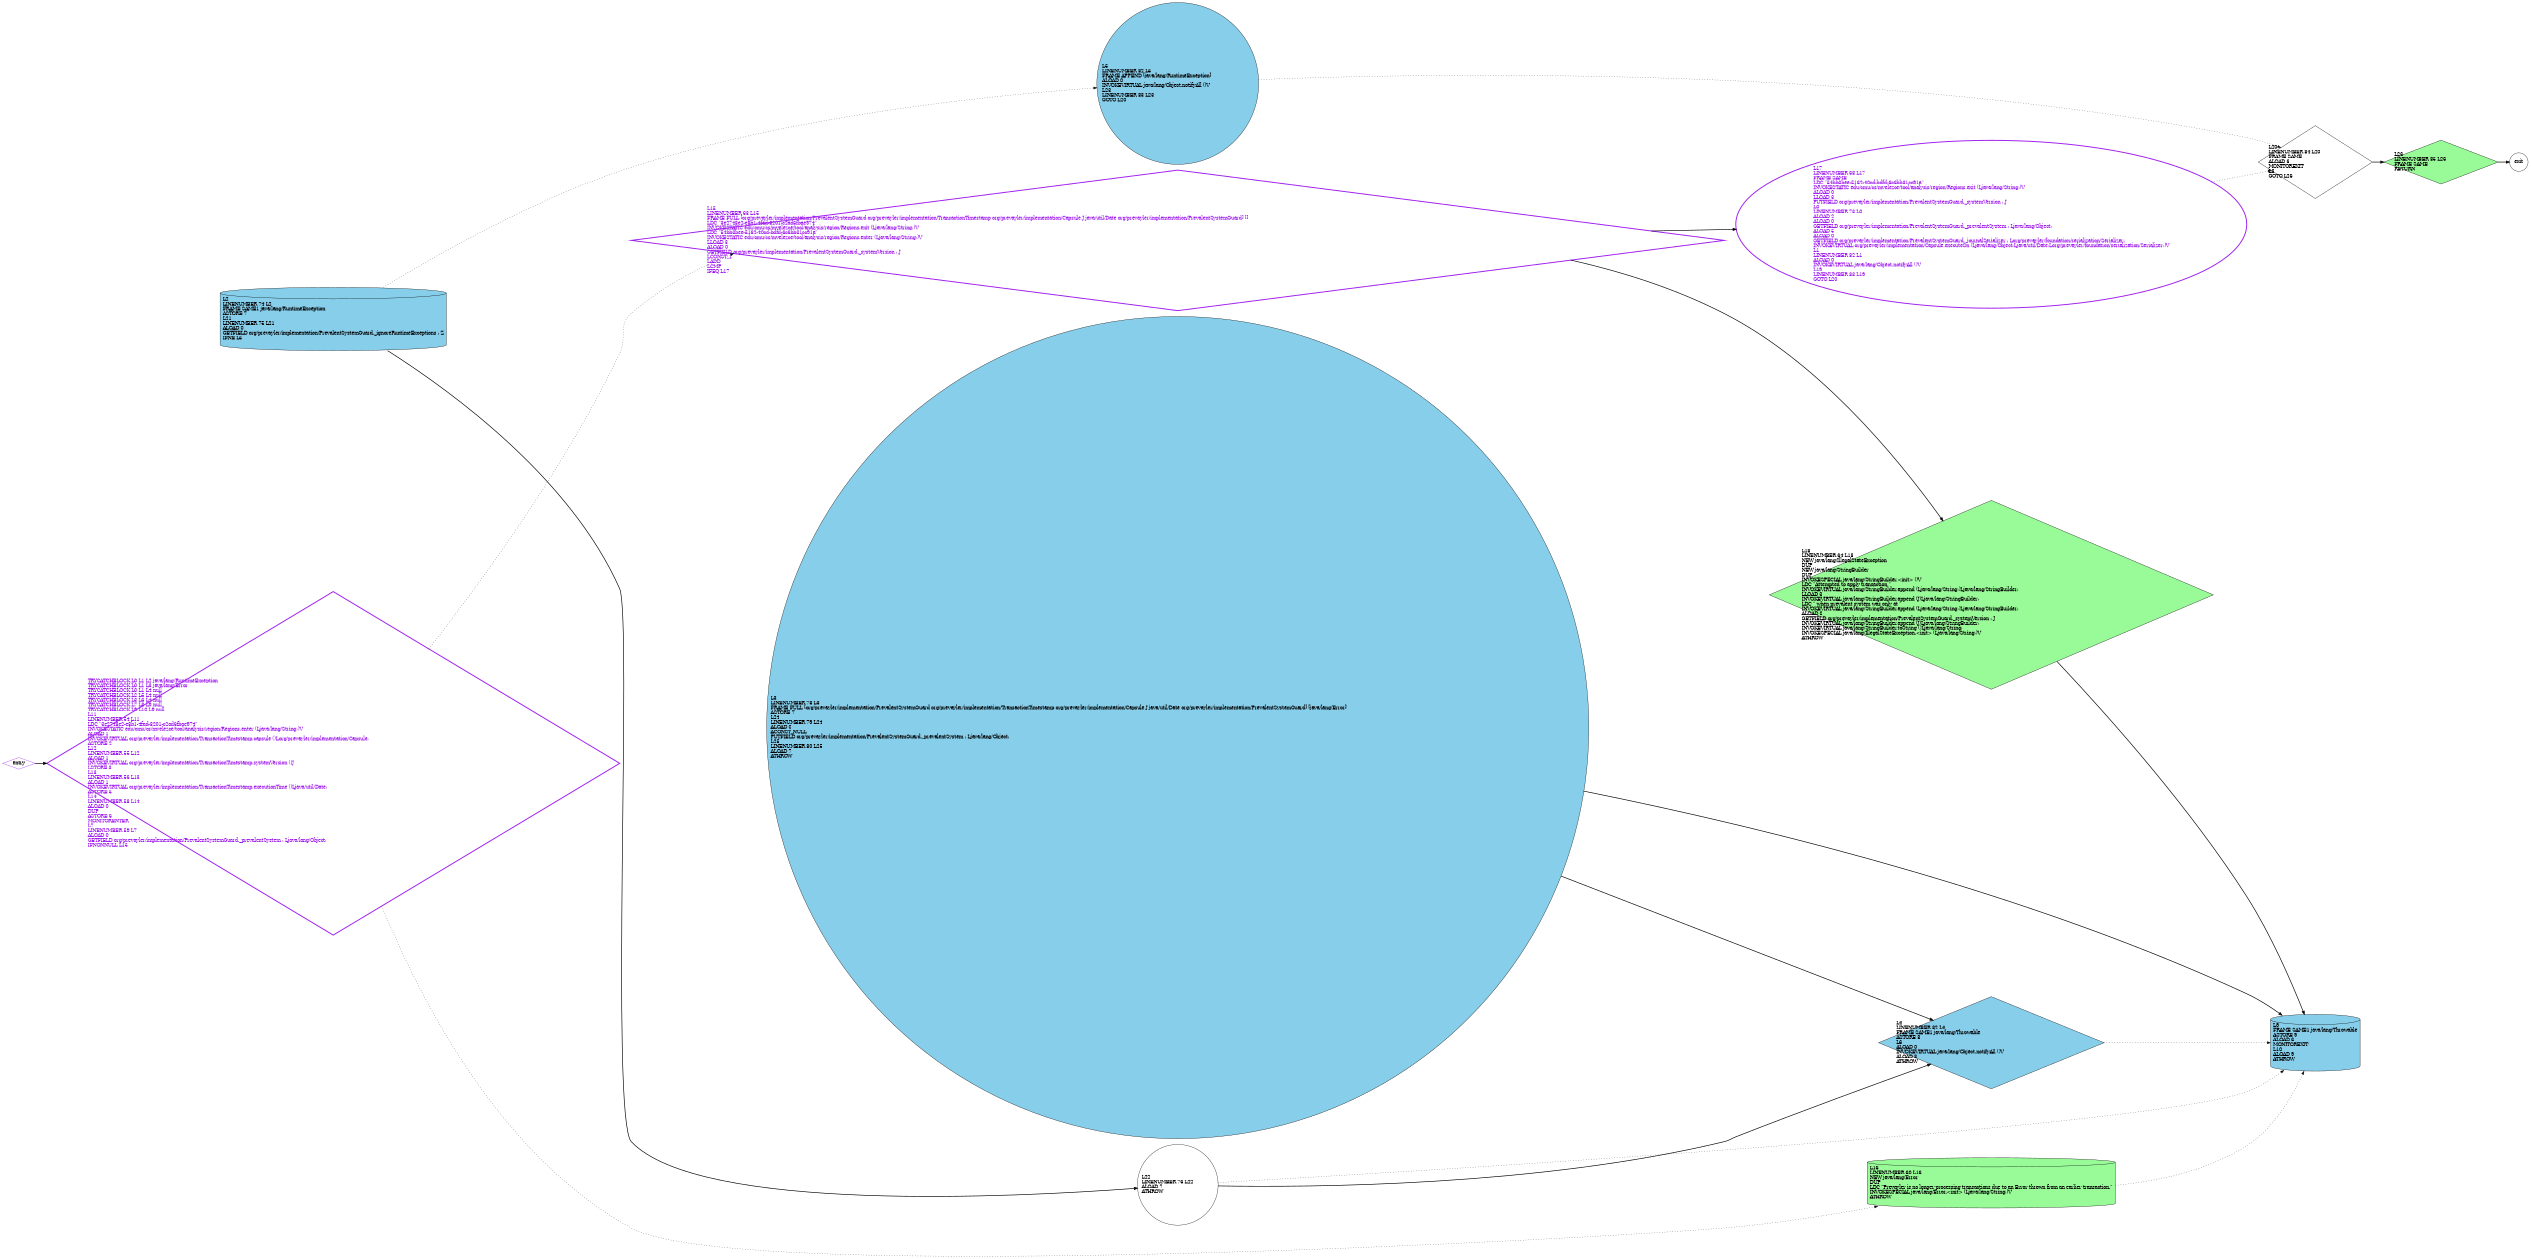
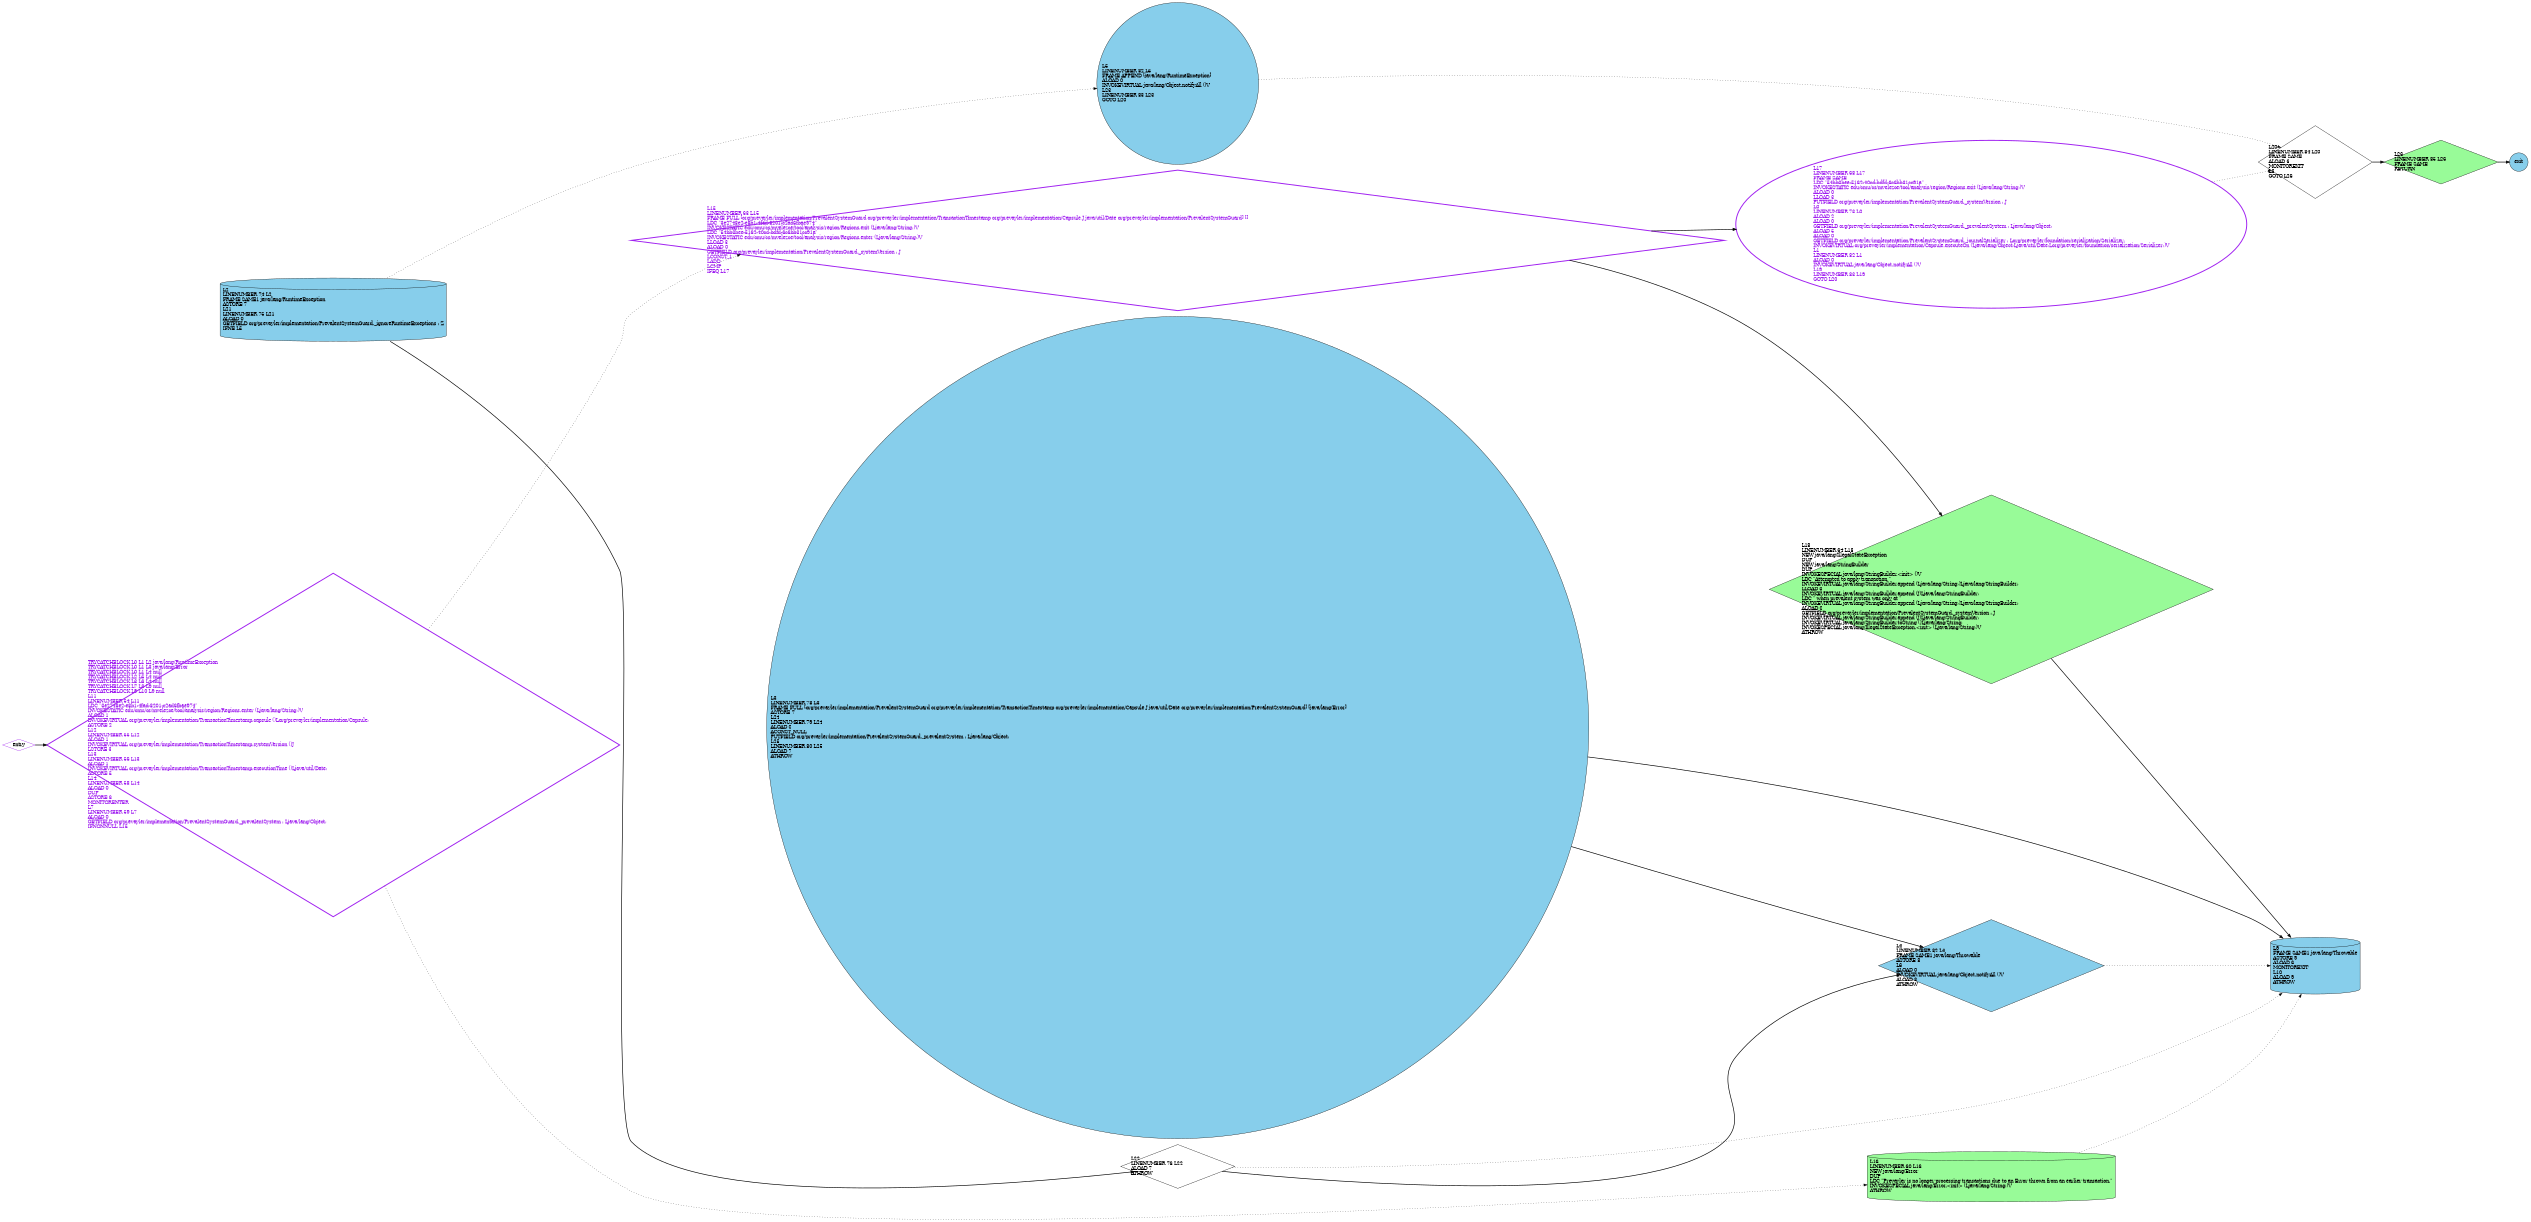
(2519, 162) -> (2519, 162)
(1178, 1185) -> (1178, 1166)
